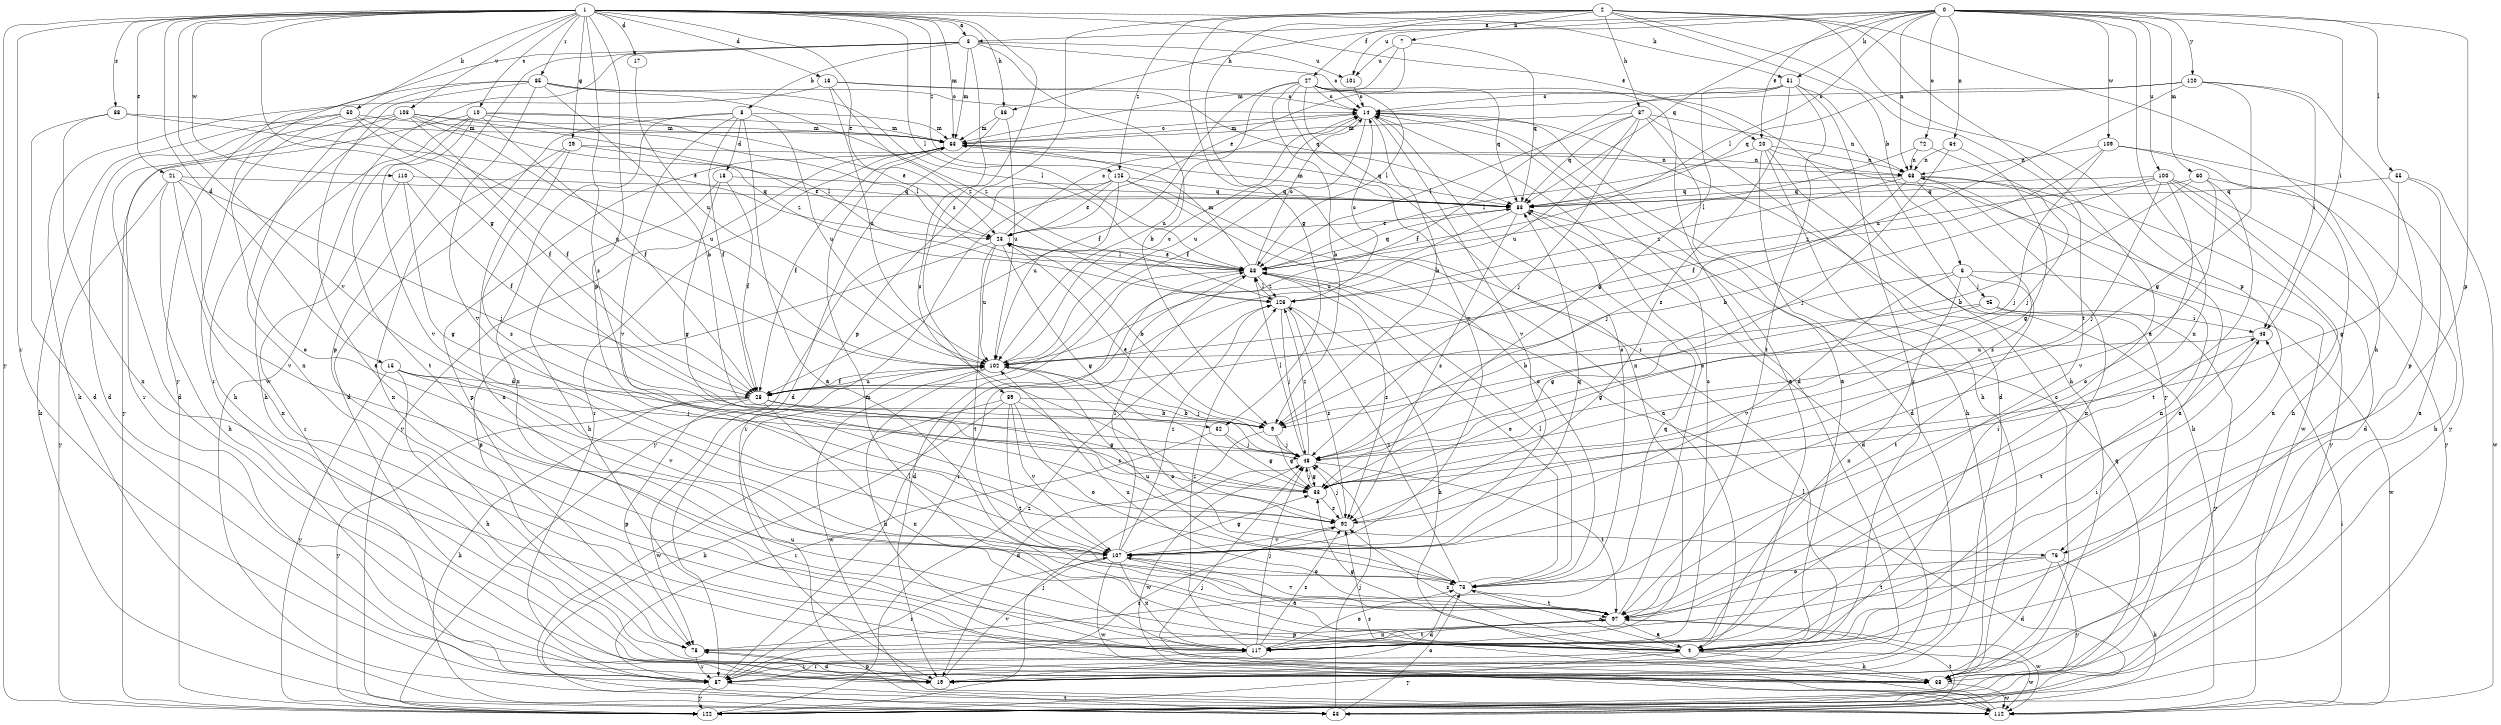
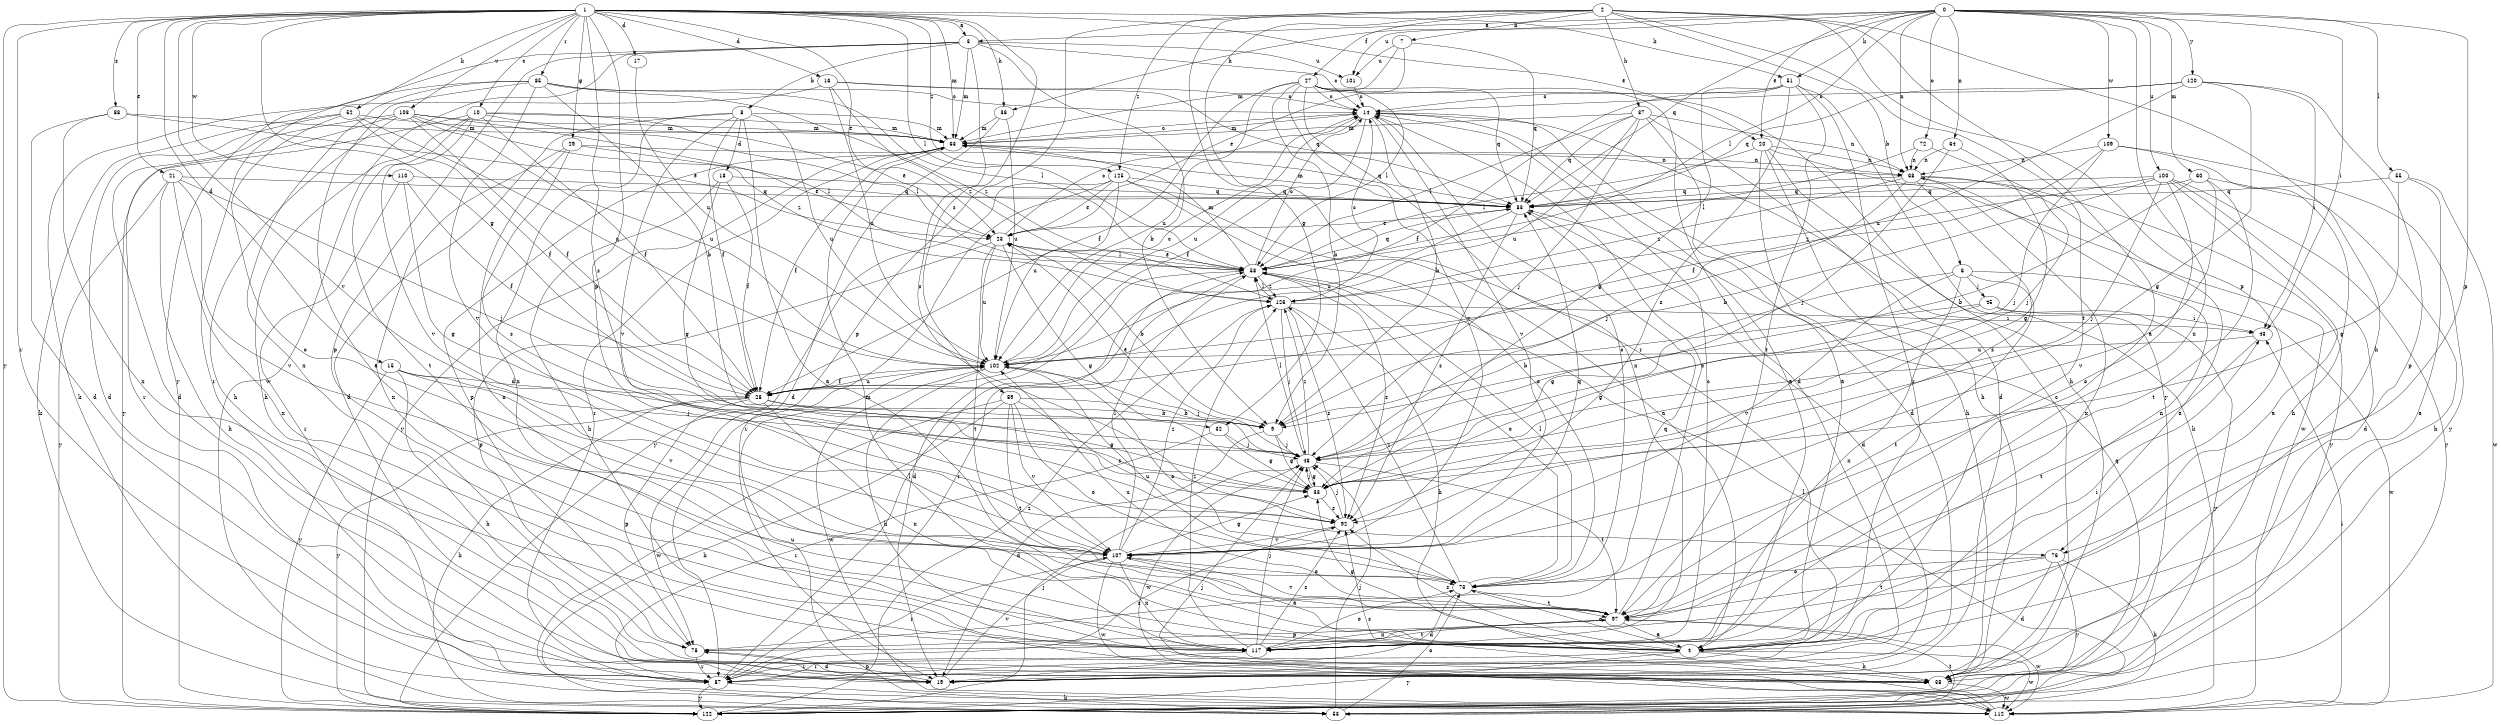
(350, 113) -> (350, 113)
(1784, 451) -> (1723, 313)
(1066, 698) -> (1066, 698)
